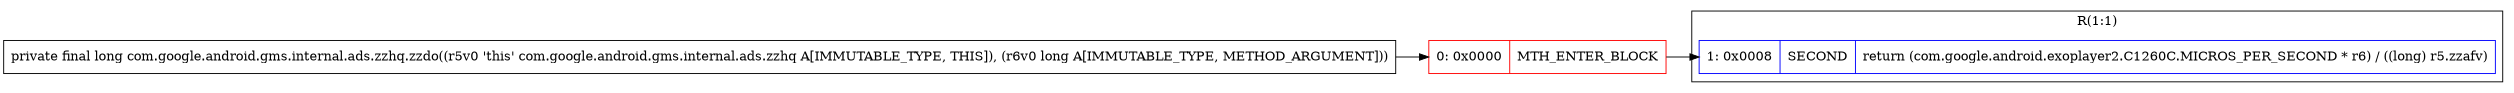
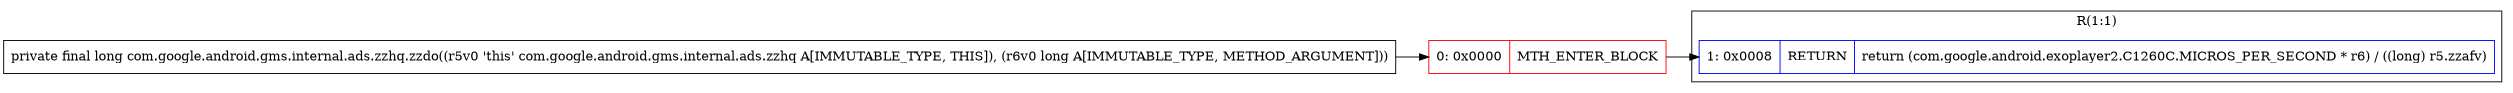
(1818, 57) -> (1817, 57)
